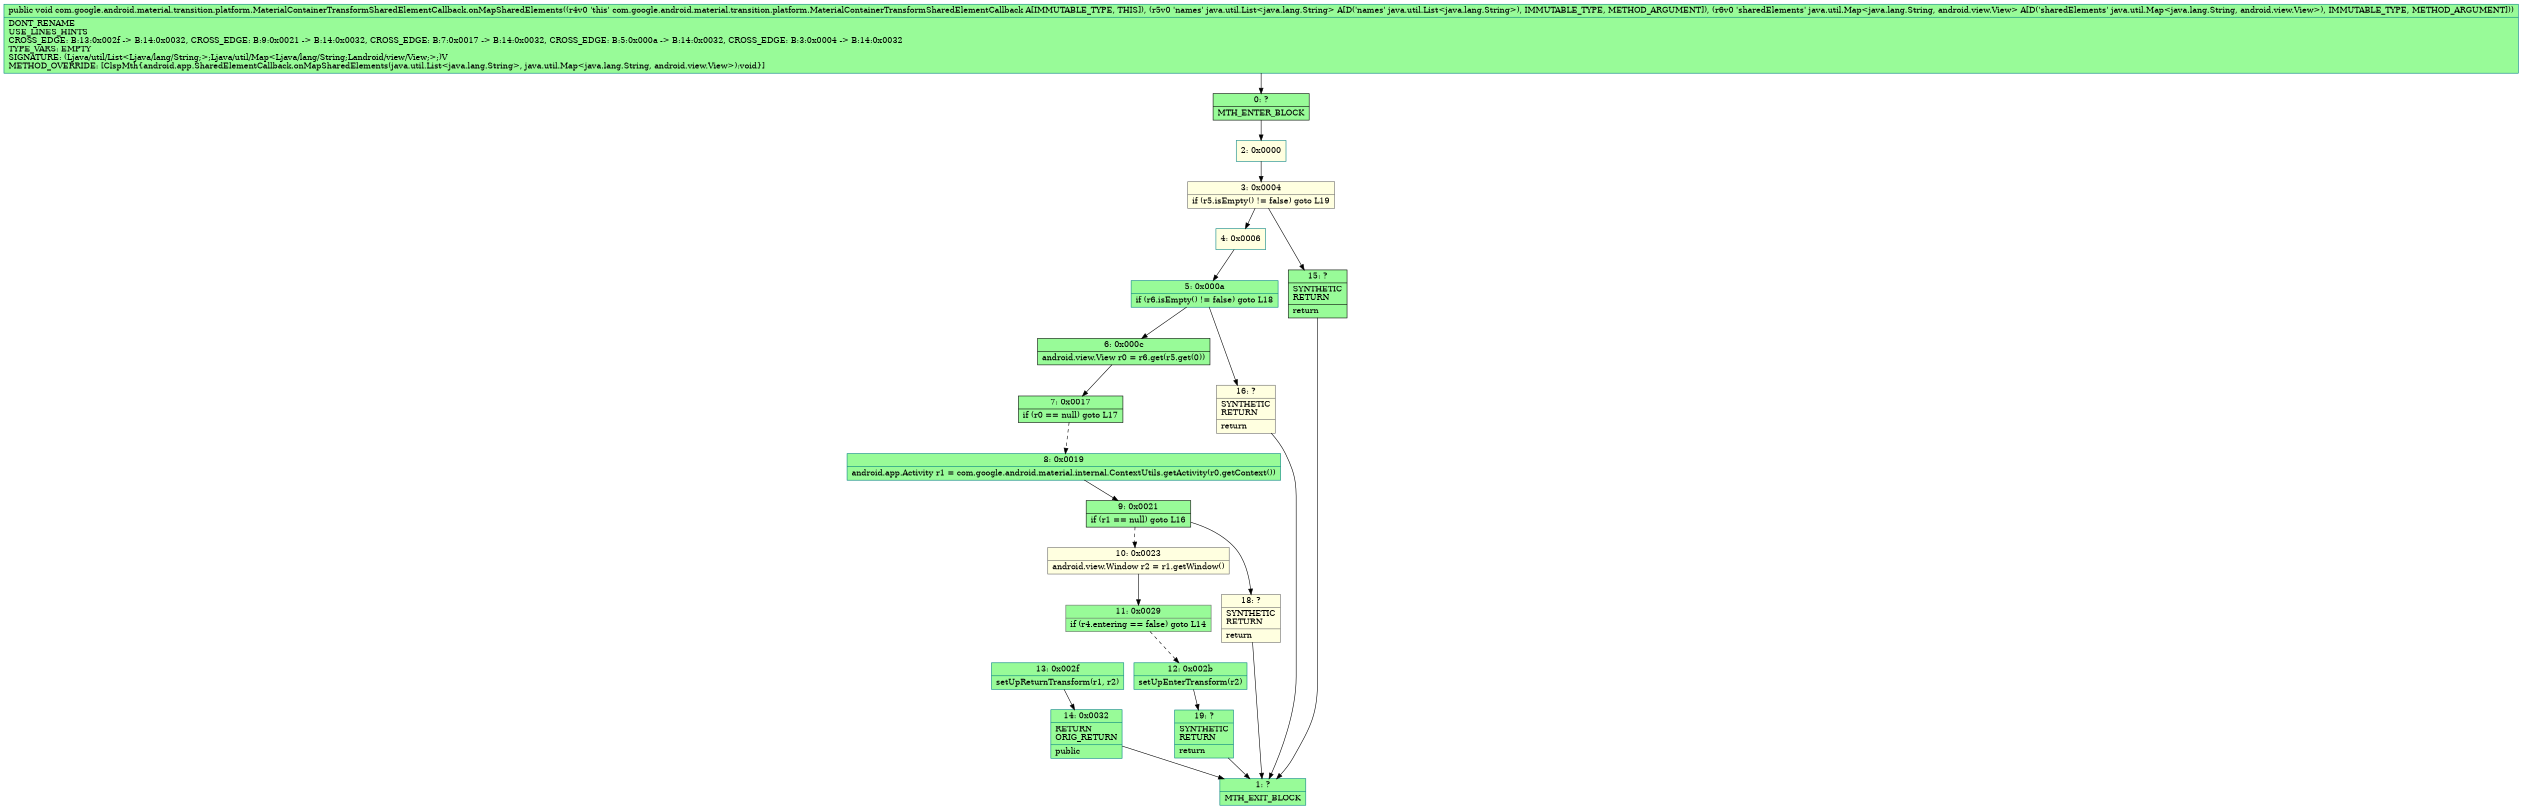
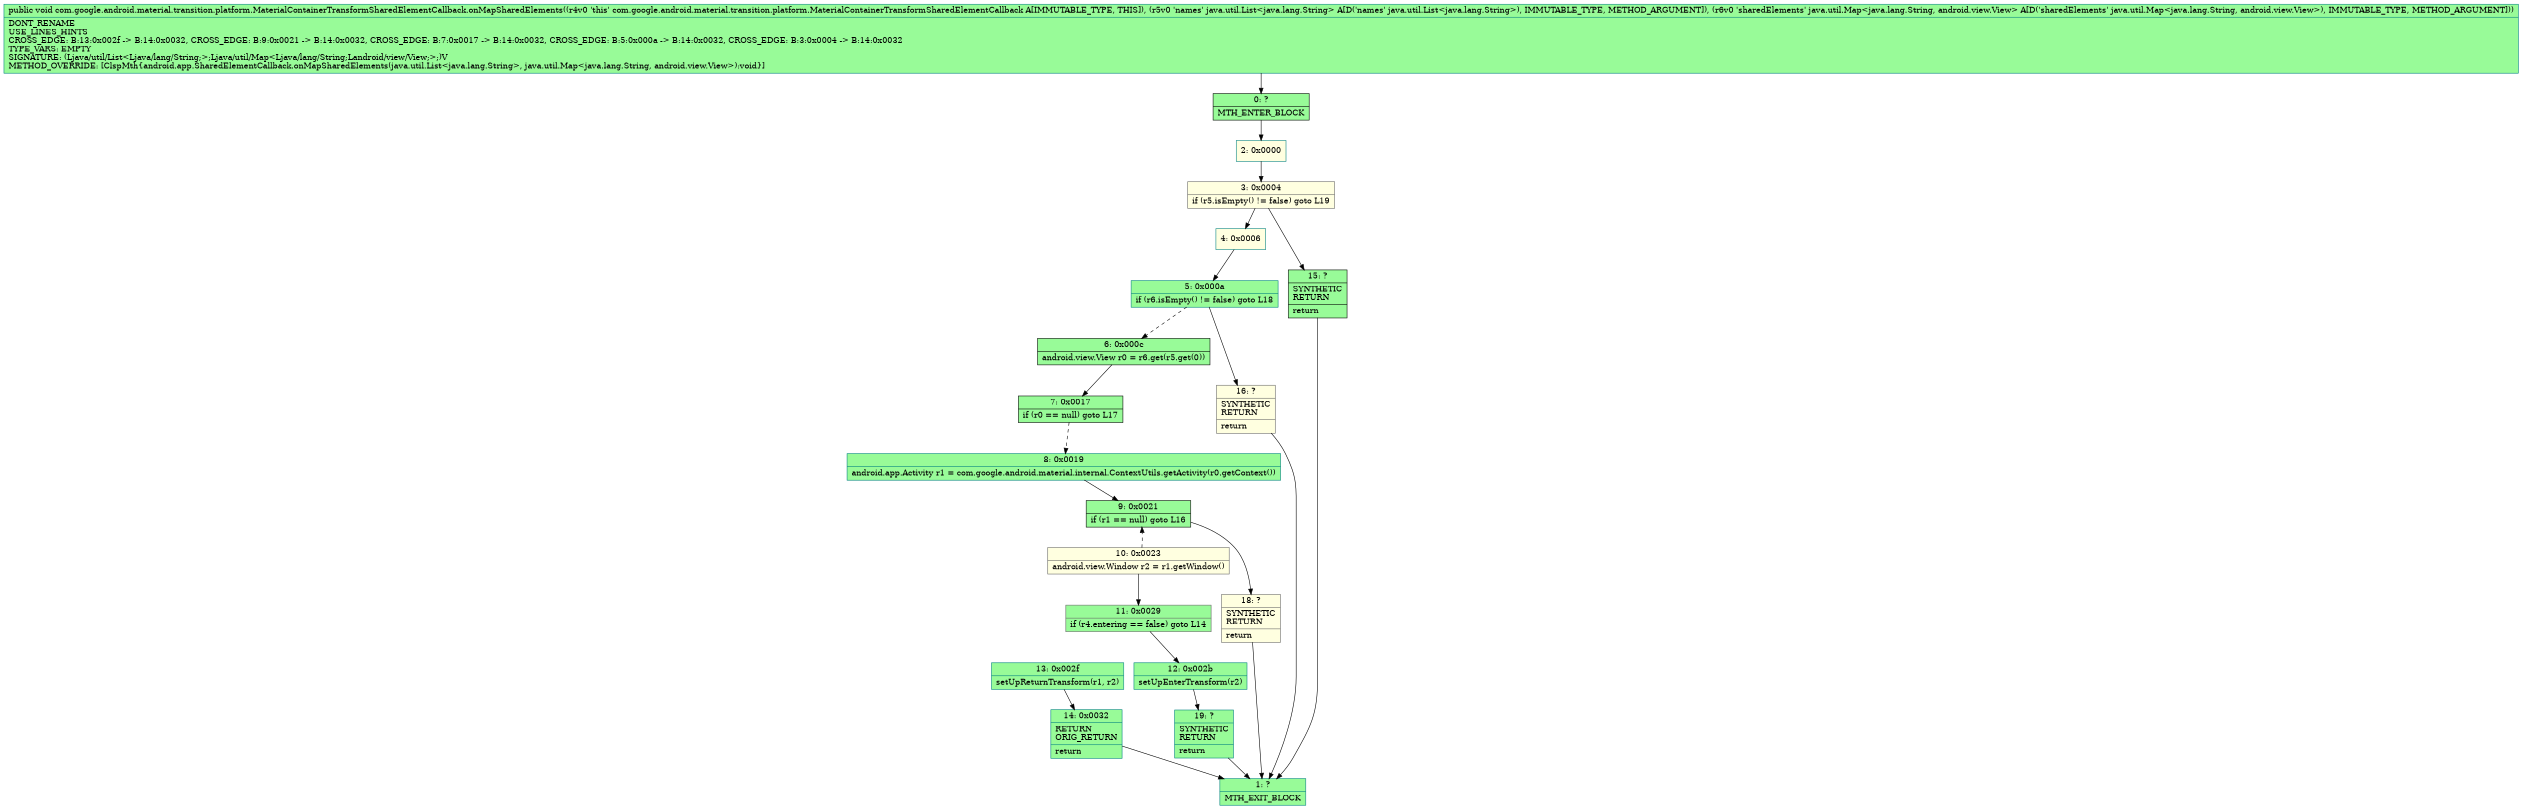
(1167, 321) -> (1167, 321)
(1135, 534) -> (1142, 540)
(1162, 645) -> (1162, 645)
(1068, 751) -> (1068, 751)
